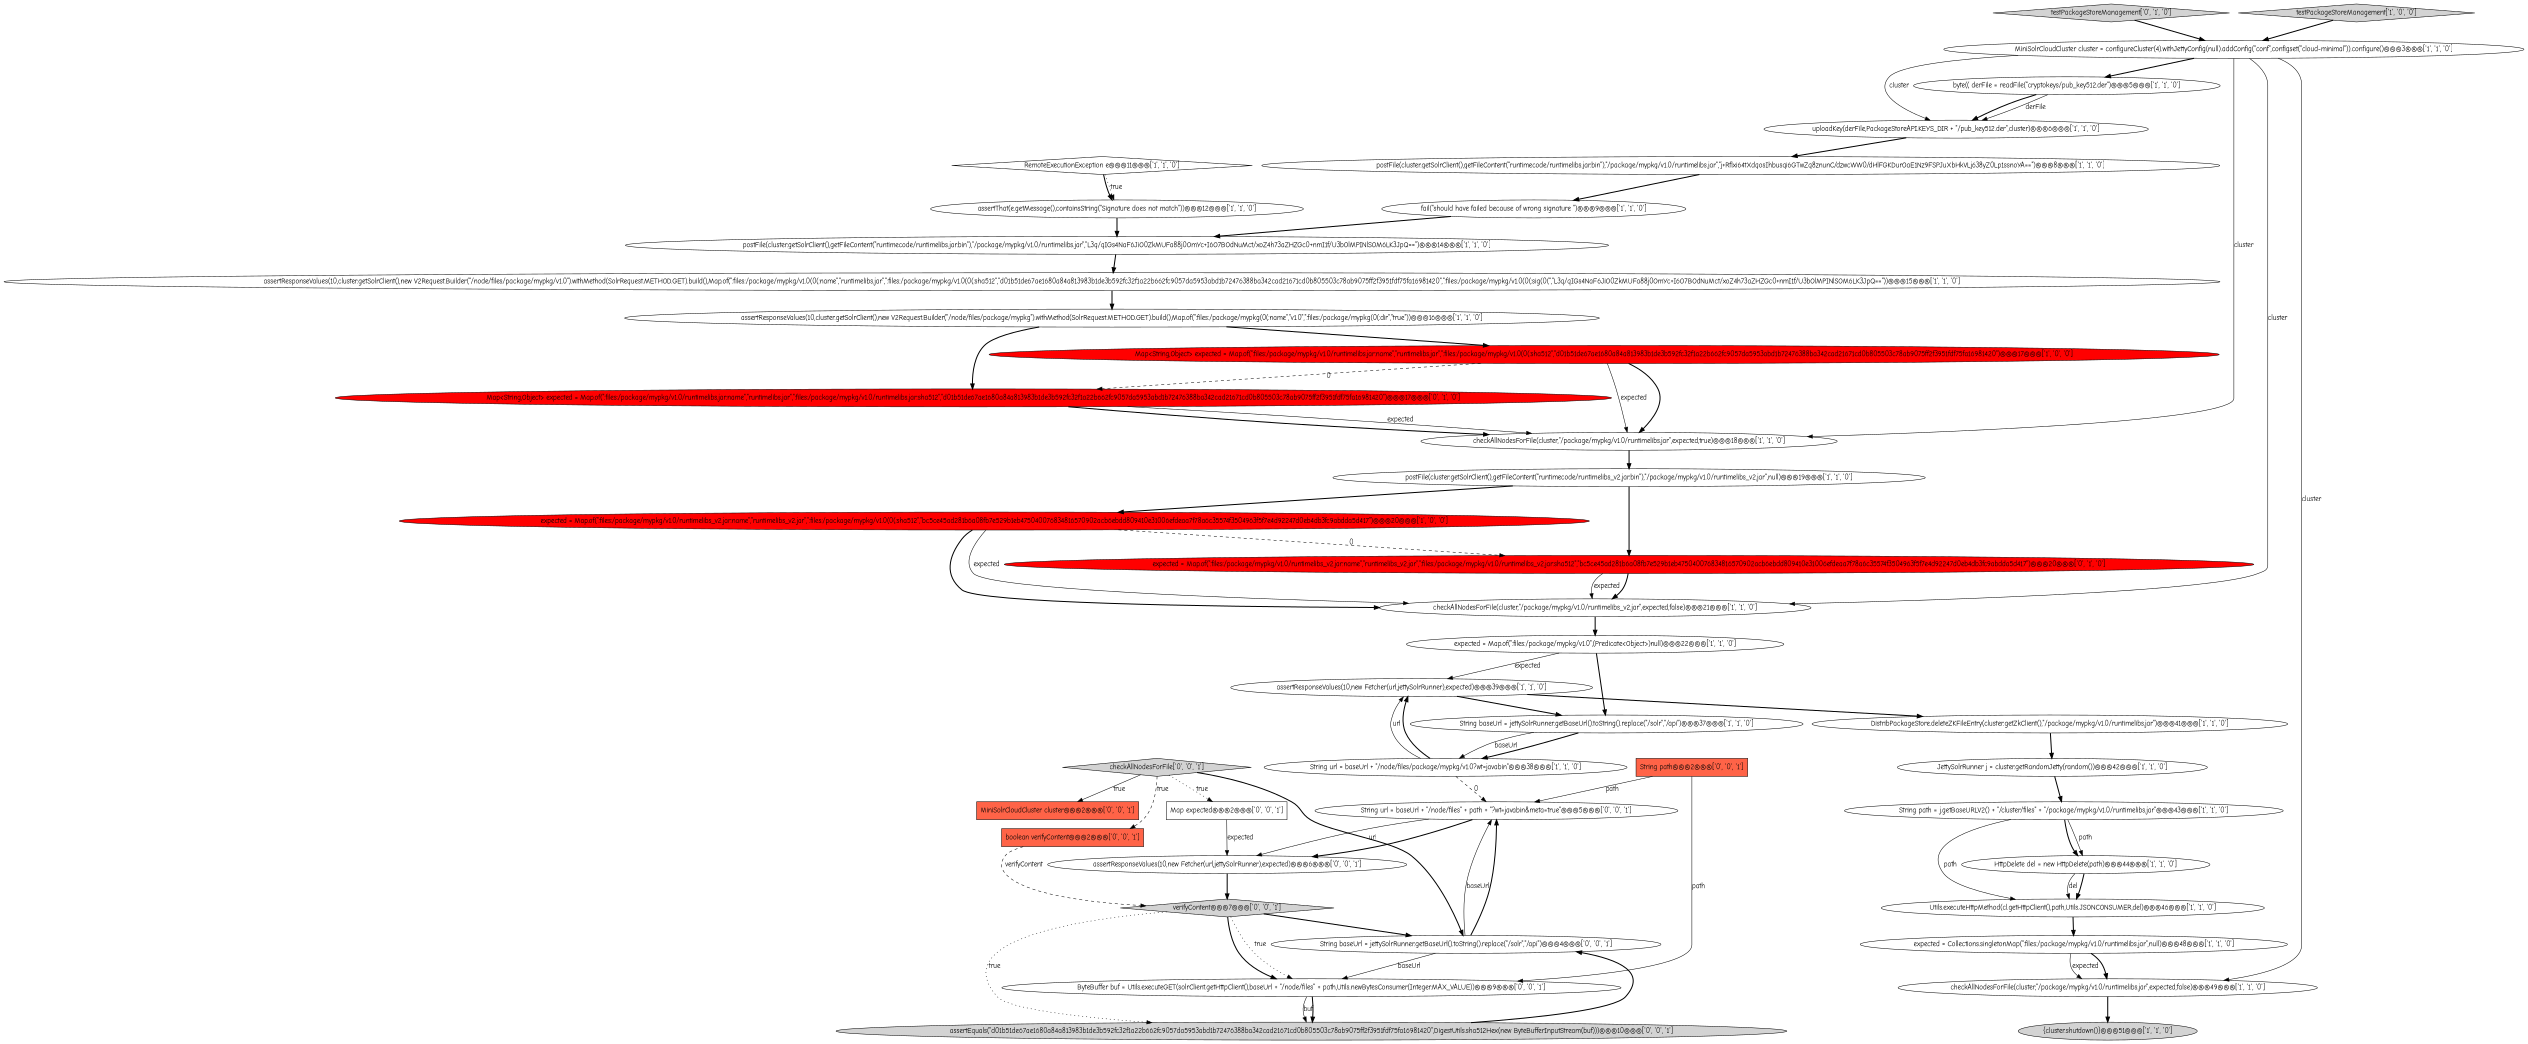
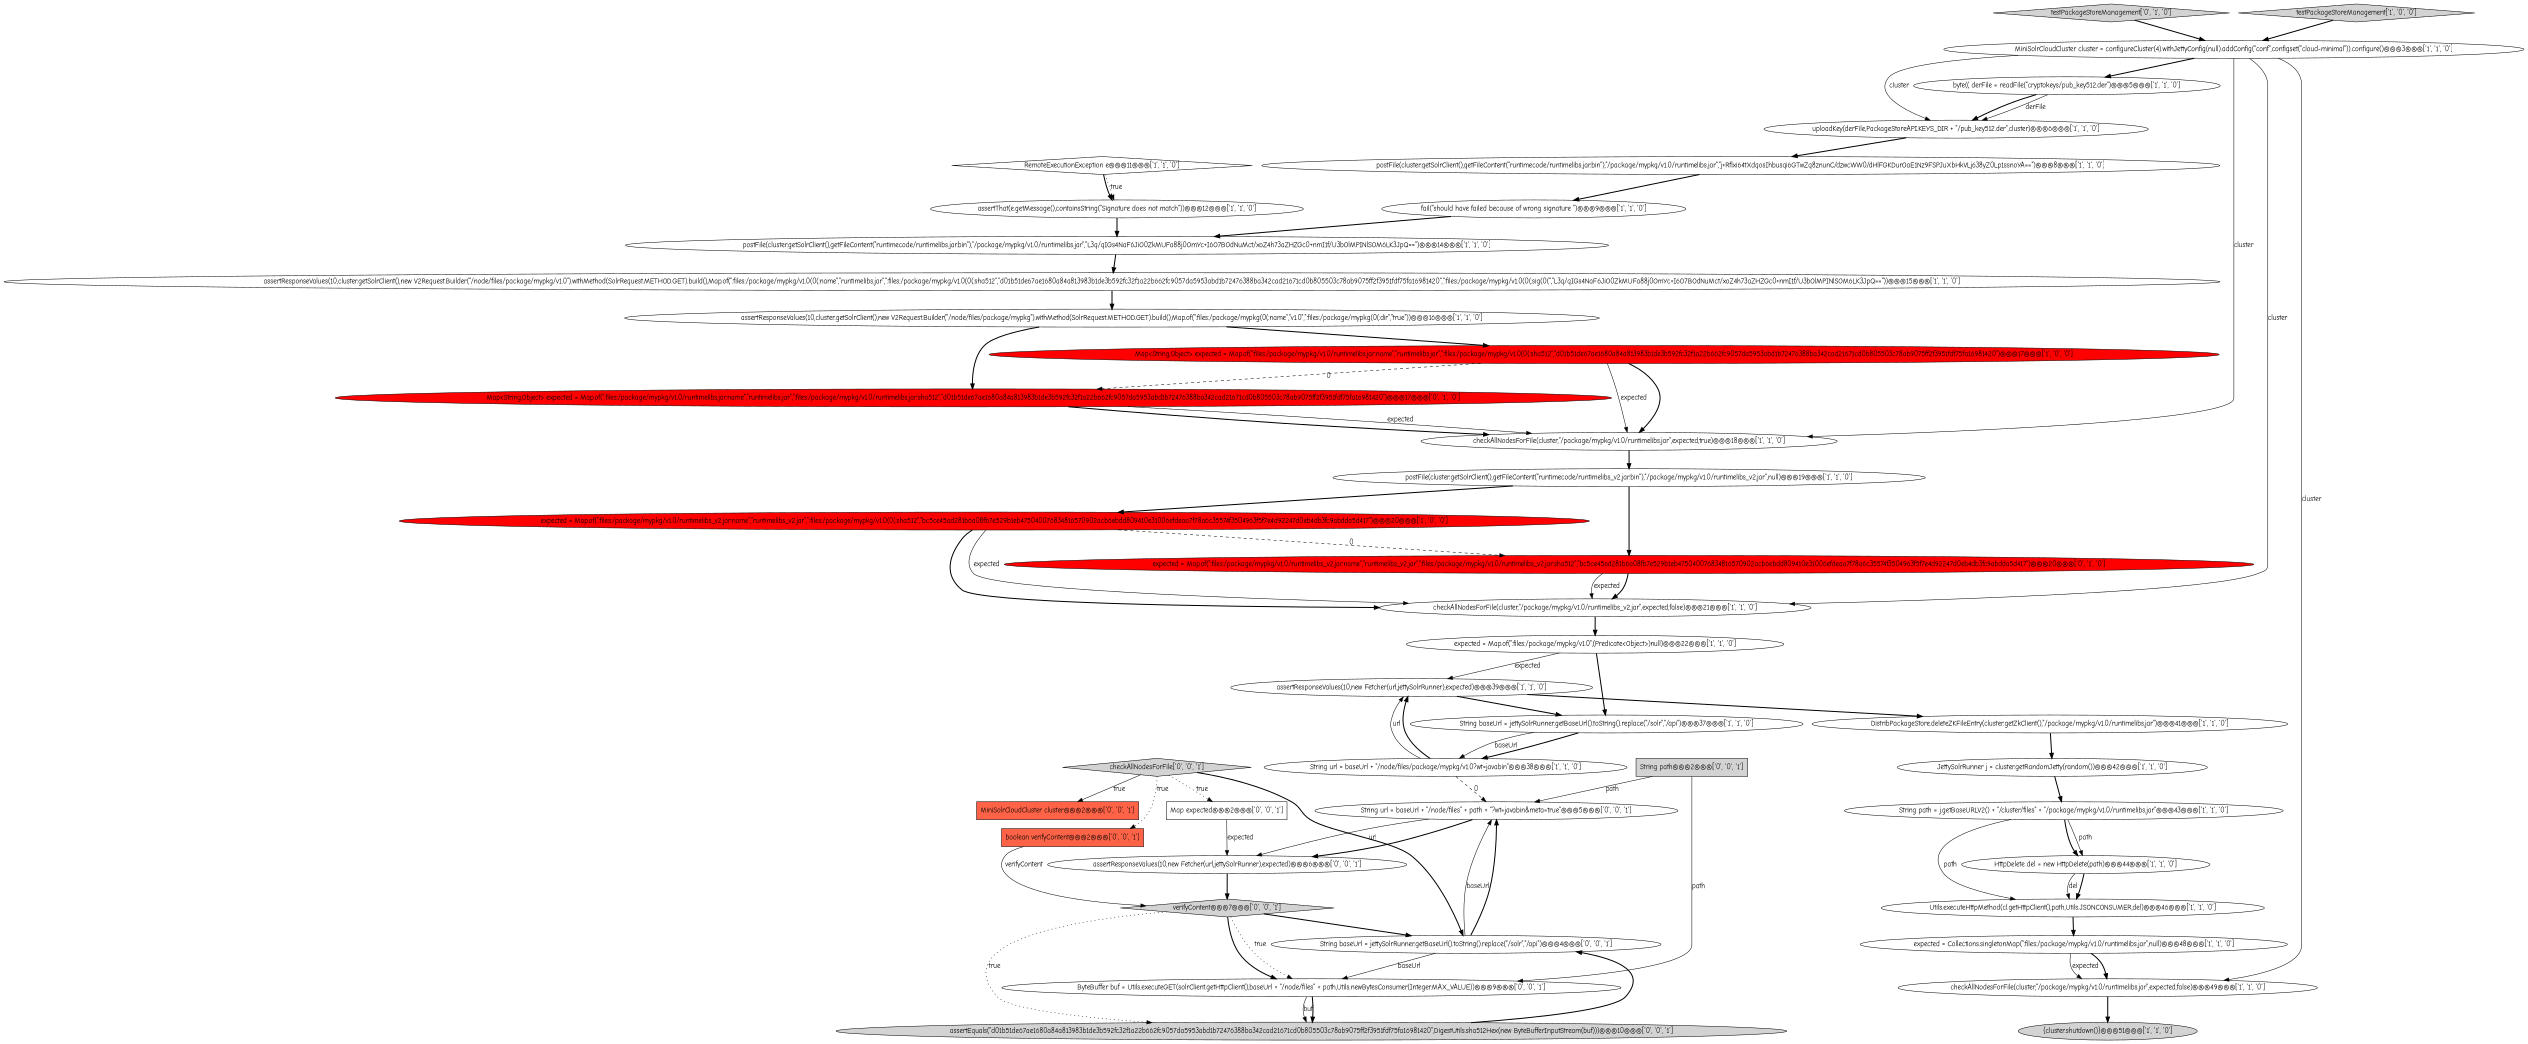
(1692, 767) -> (1692, 767)
(1152, 804) -> (1152, 804)
(1051, 894) -> (1051, 894)
